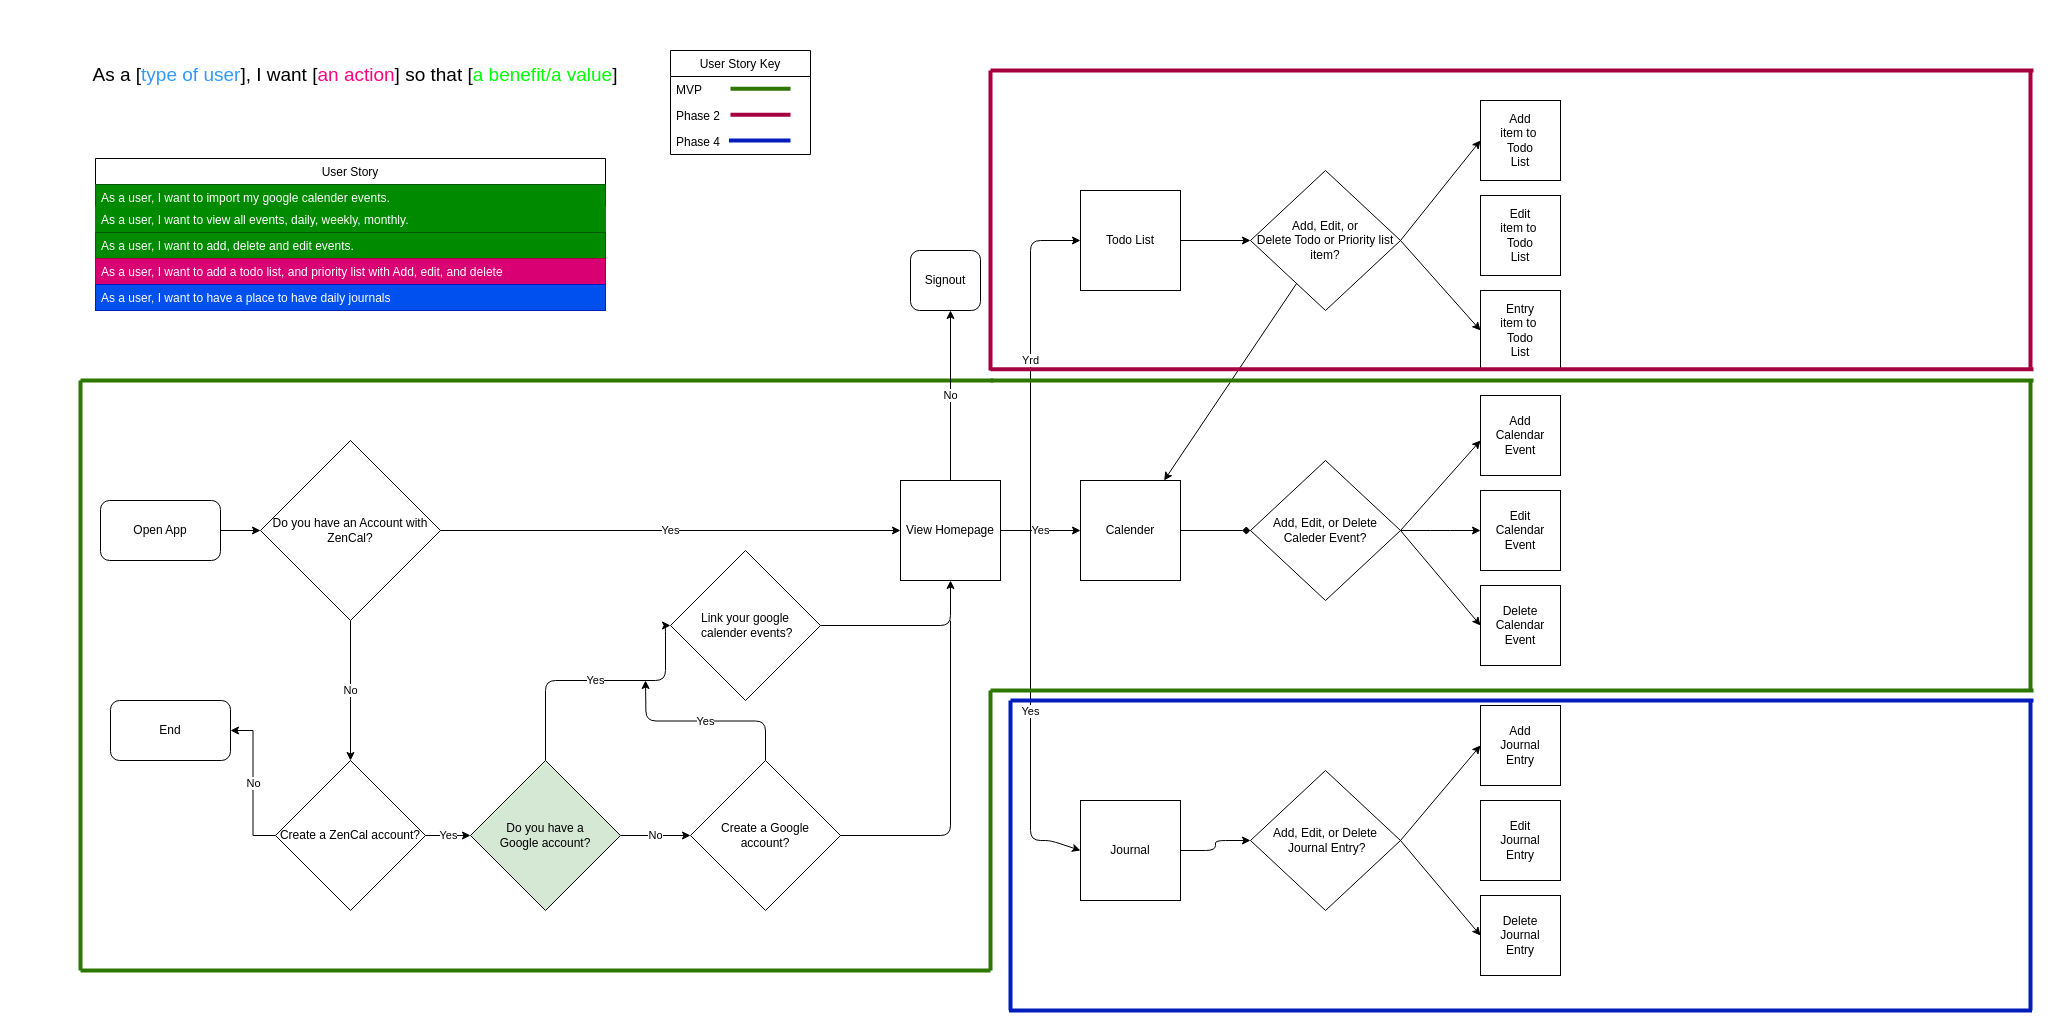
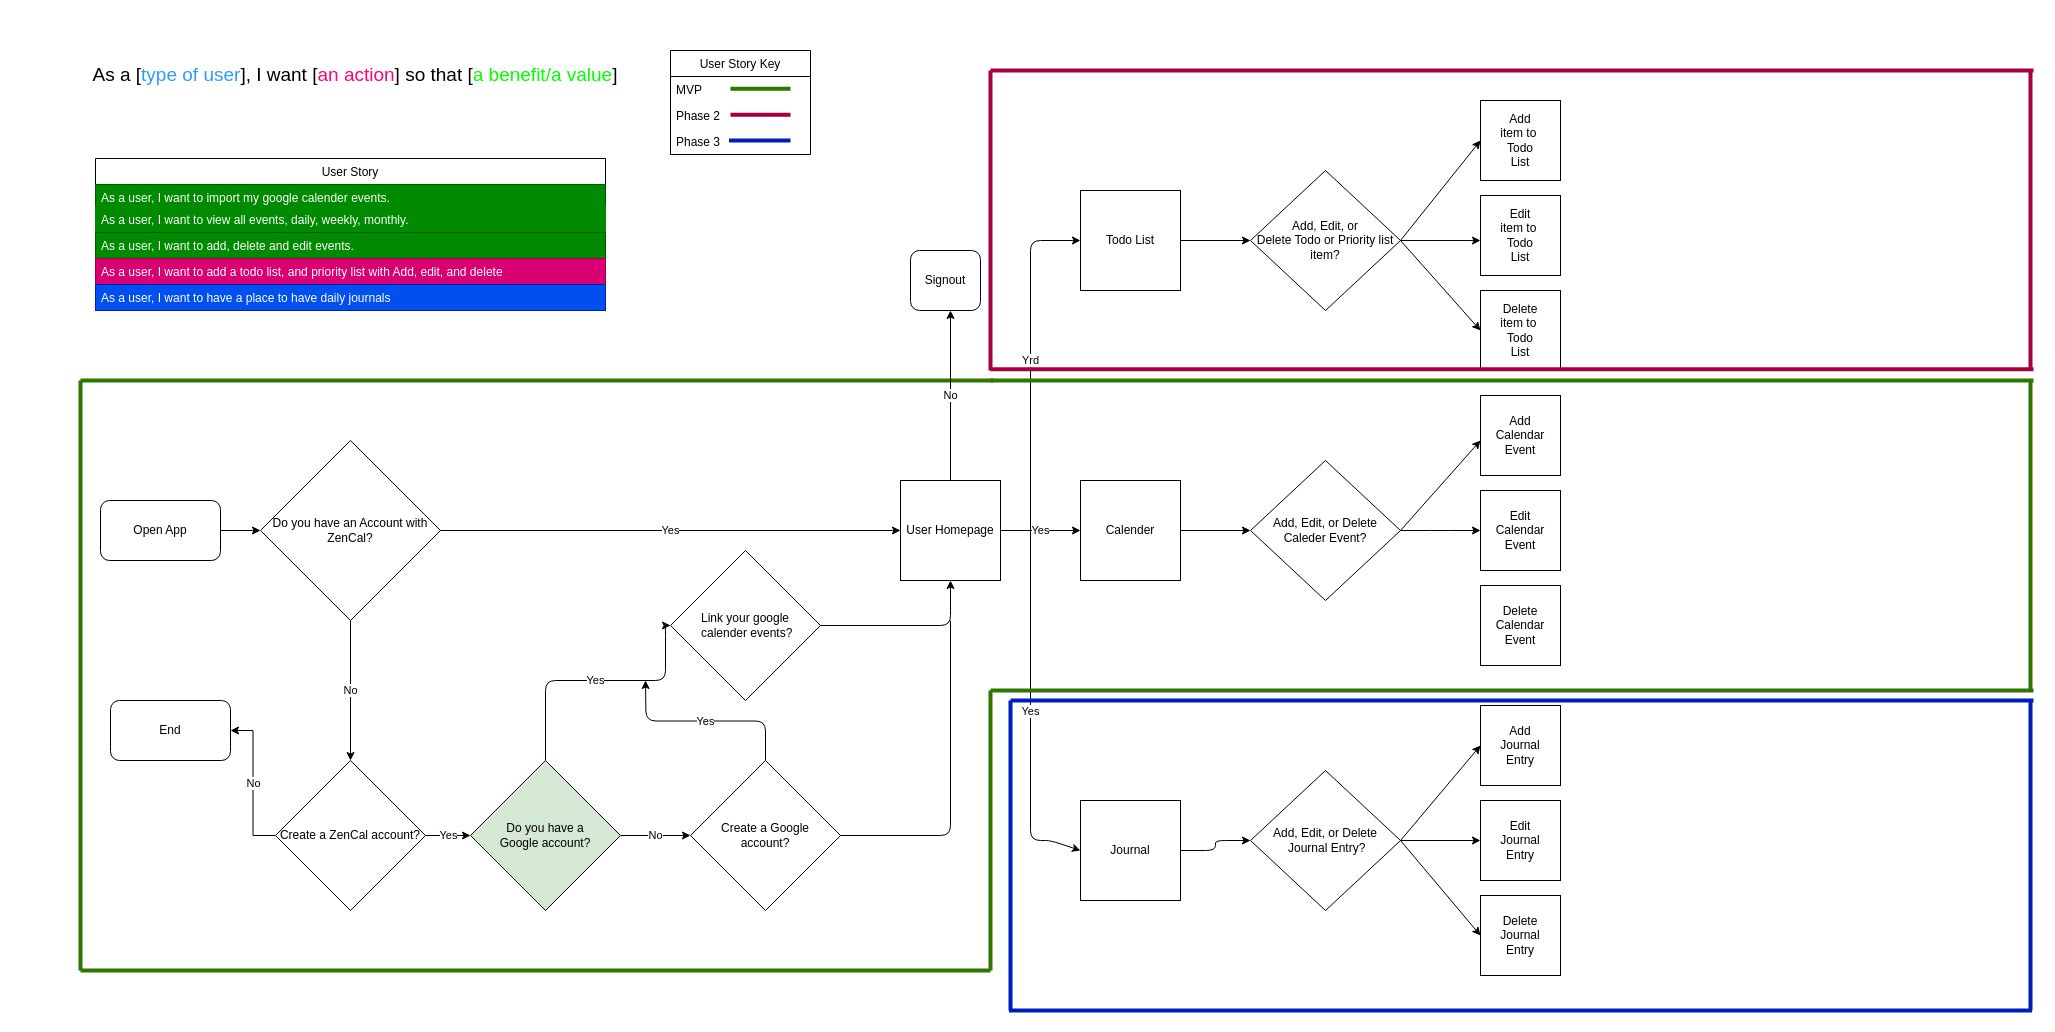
(698, 142) -> (698, 142)
(1521, 331) -> (1521, 331)
(1233, 378) -> (1439, 241)
(951, 531) -> (951, 531)
(1242, 531) -> (1242, 531)
(1439, 576) -> none
none -> (1438, 841)
